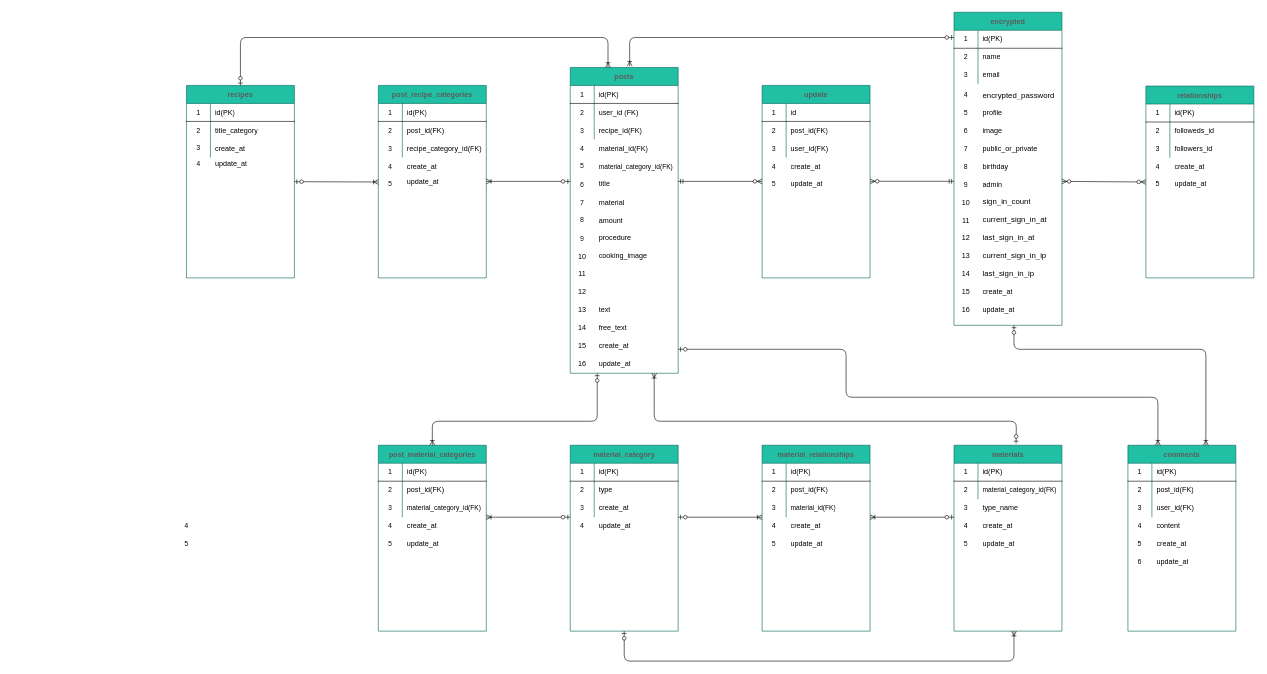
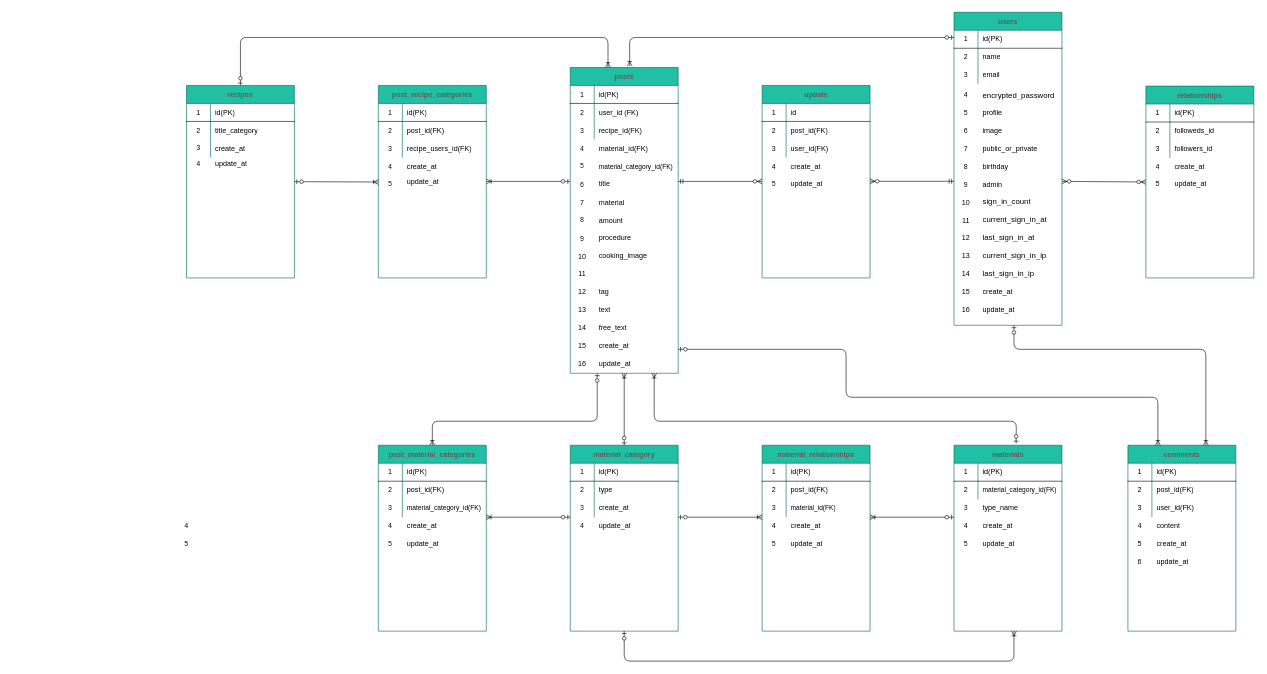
(1008, 22) -> (1008, 22)
(447, 149) -> (444, 149)
none -> (636, 292)
none -> (624, 440)
